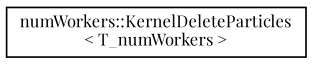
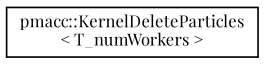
(156, 32) -> (132, 32)
